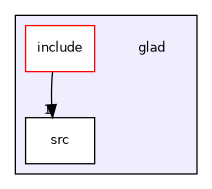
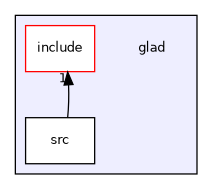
(52, 88) -> (69, 101)
